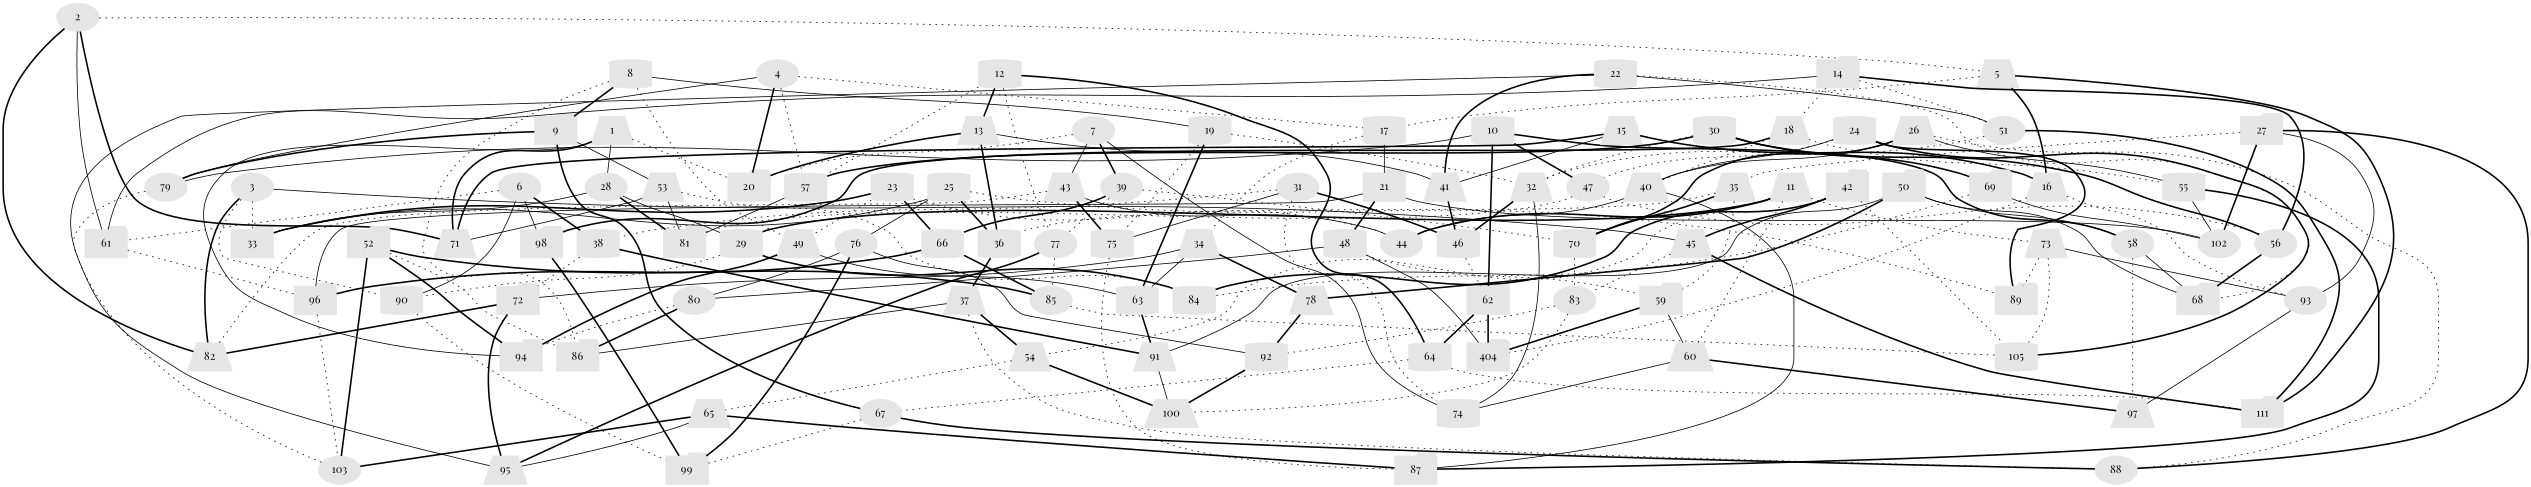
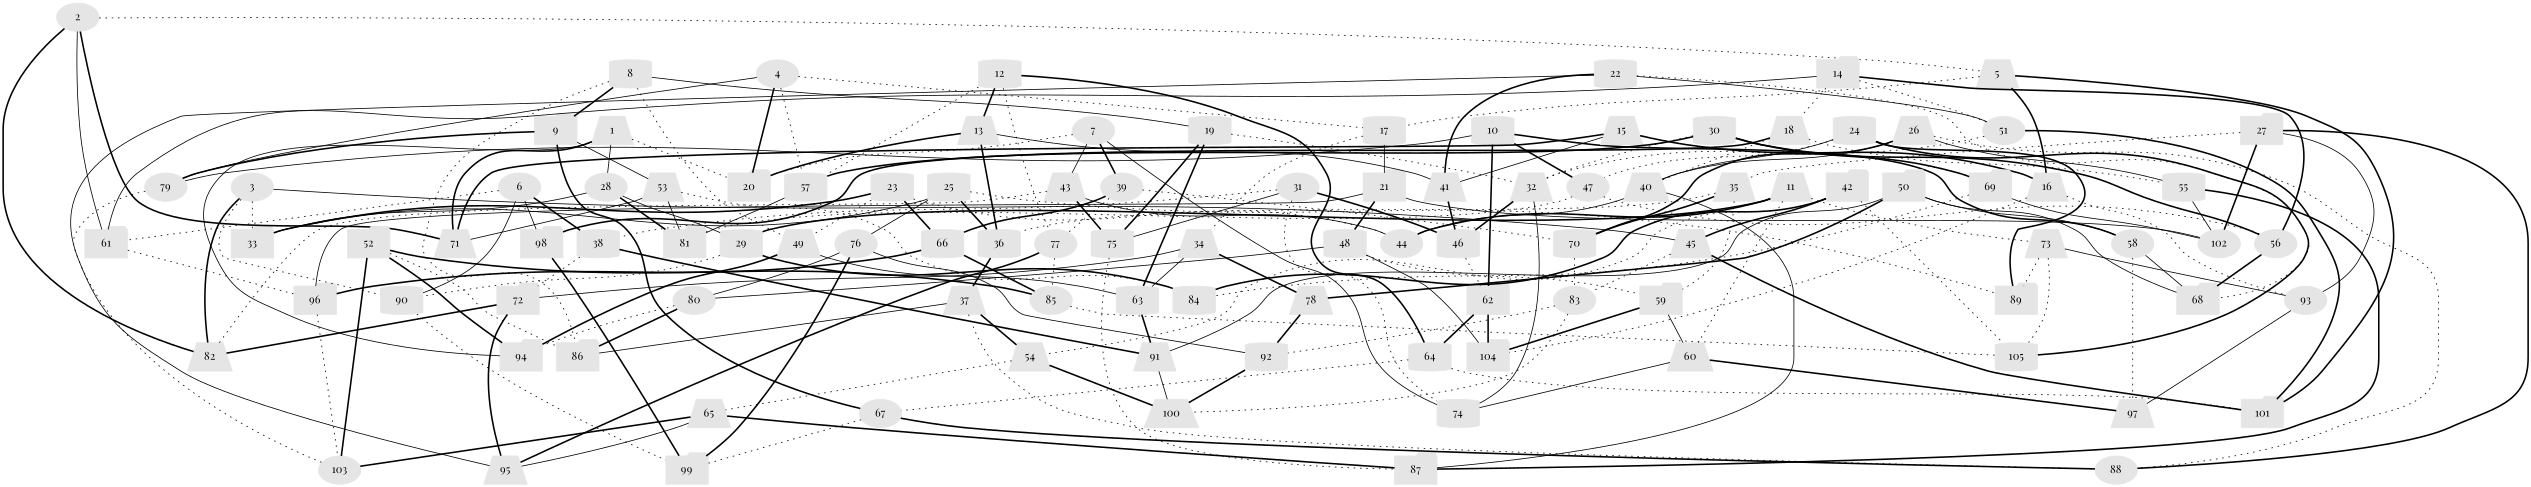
(1169, 179) -> (1169, 179)
(1488, 357) -> (1488, 357)
(2262, 413) -> (2262, 413)
